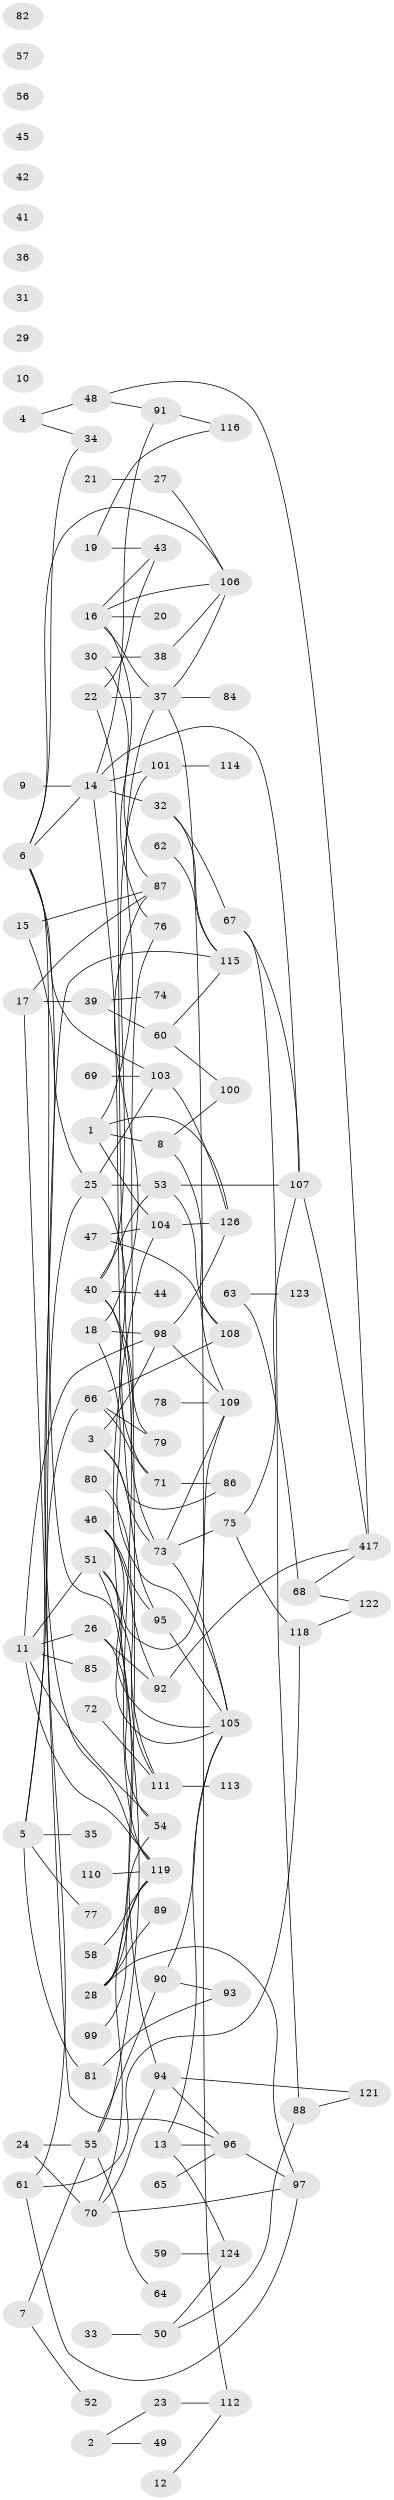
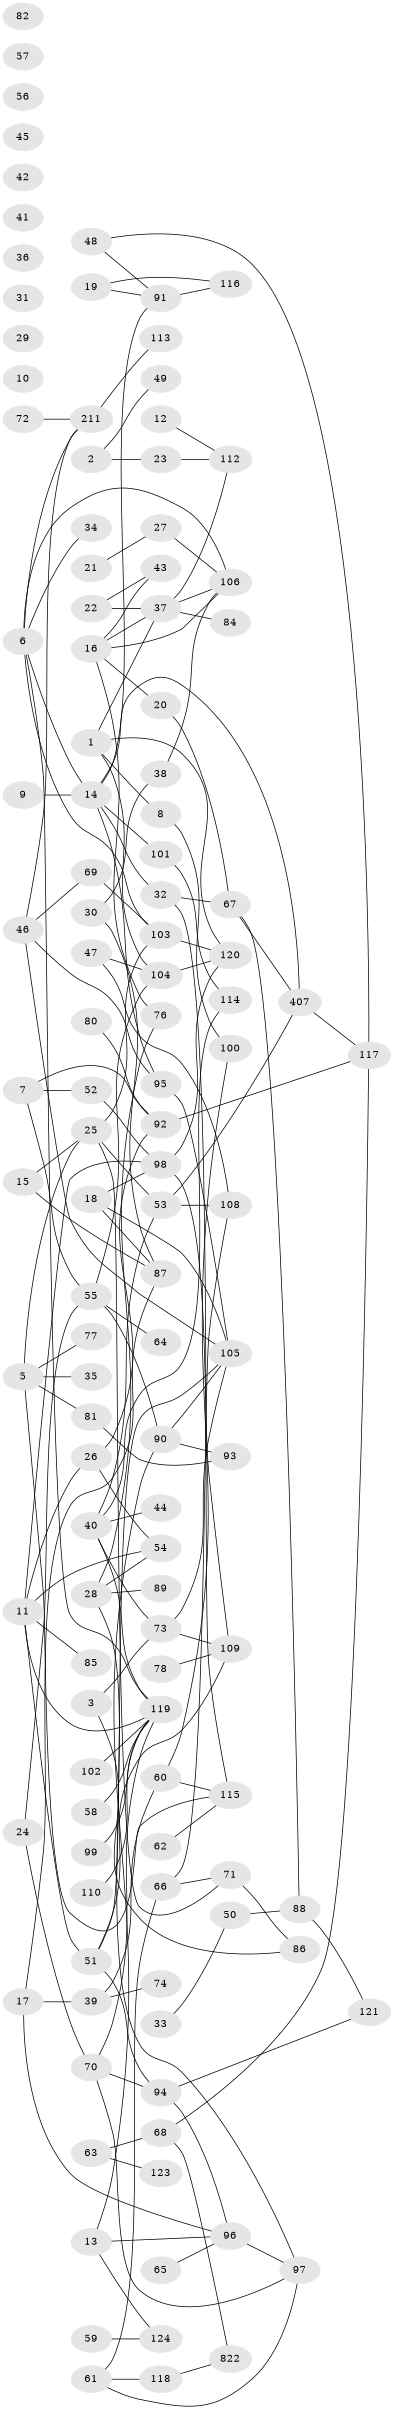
(23, 419) -> none
(130, 548) -> (126, 293)
none -> (212, 810)
none -> (57, 901)
(122, 1027) -> (196, 1305)
none -> (103, 1067)
(300, 1185) -> (300, 1002)
(230, 1222) -> (230, 955)
(201, 1271) -> none
(144, 1369) -> (123, 1123)
(161, 1443) -> none
(230, 1524) -> none
(369, 1547) -> (369, 1055)
(369, 1604) -> (230, 2359)
none -> (91, 1772)
(161, 1786) -> (91, 419)
(195, 1934) -> (129, 1977)
(198, 2296) -> none
